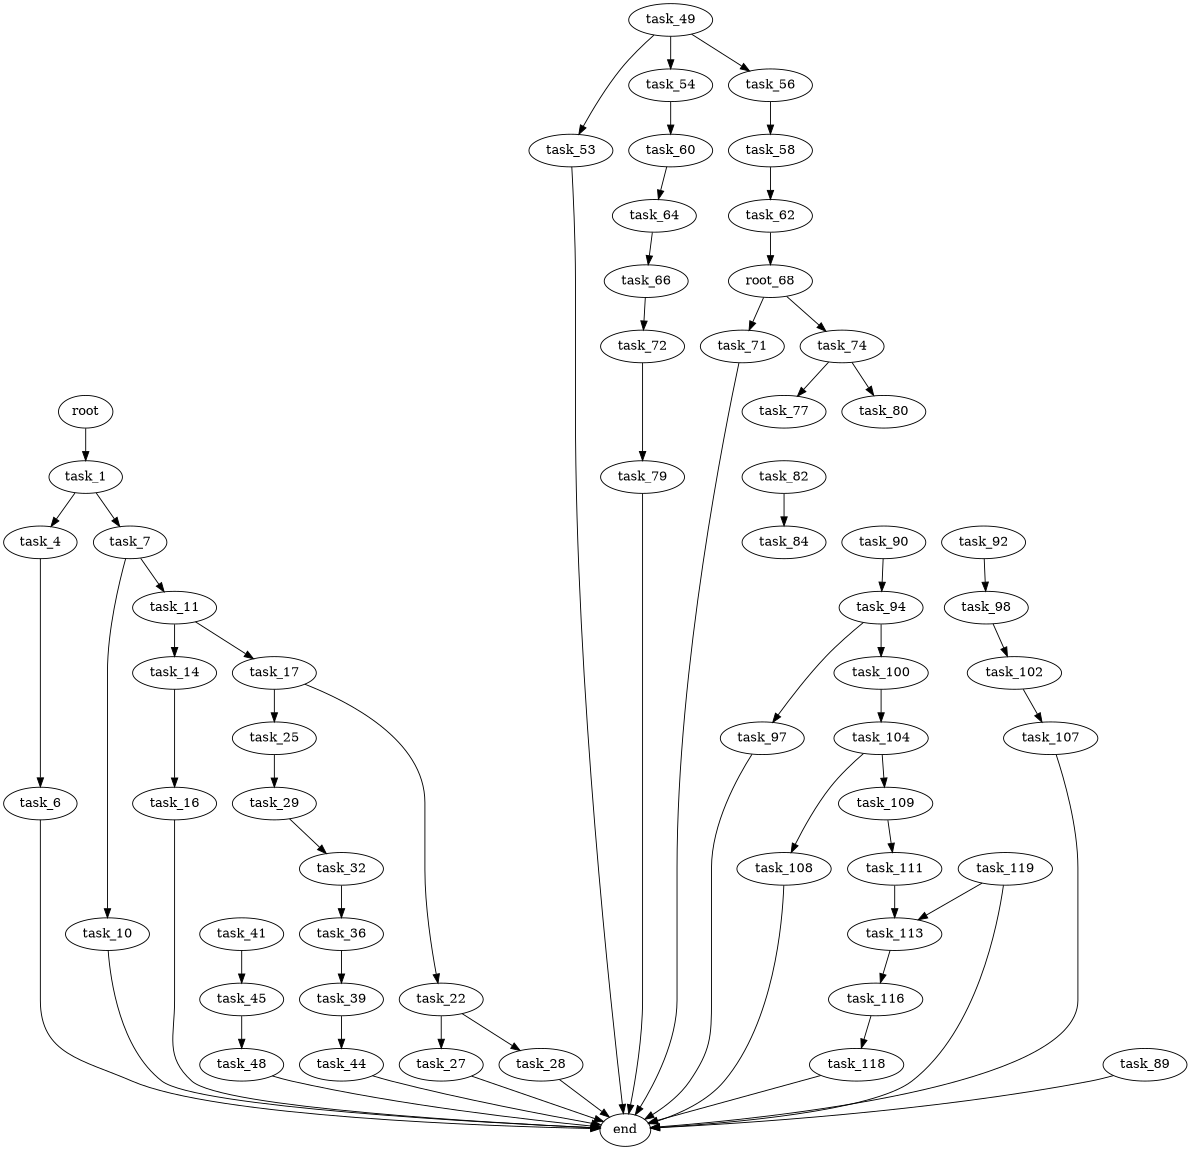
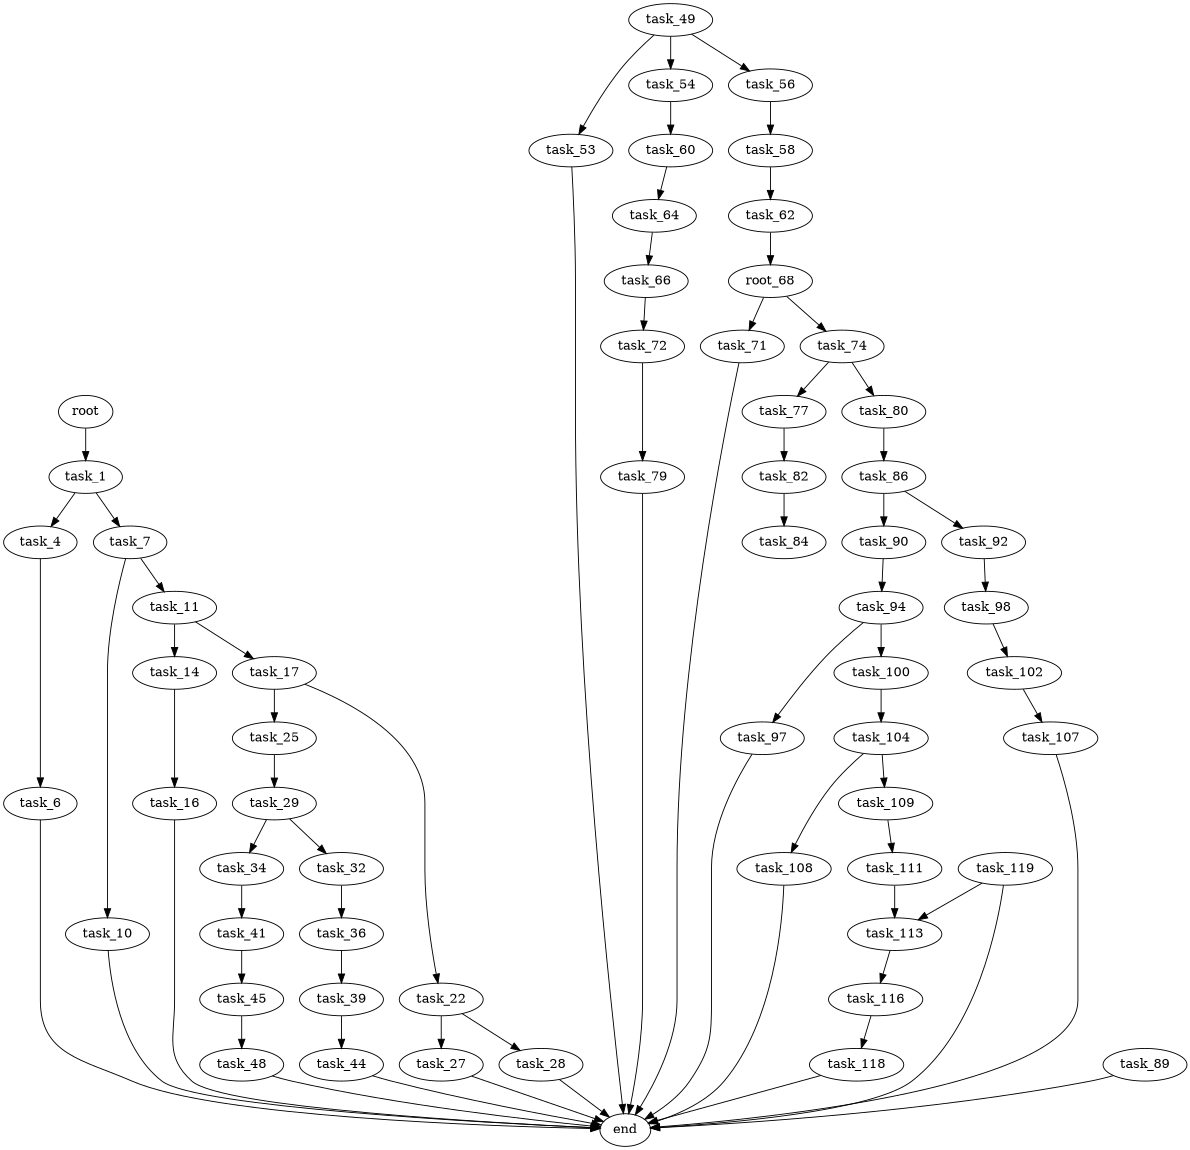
none -> (784, 440)
none -> (884, 477)
none -> (242, 869)
